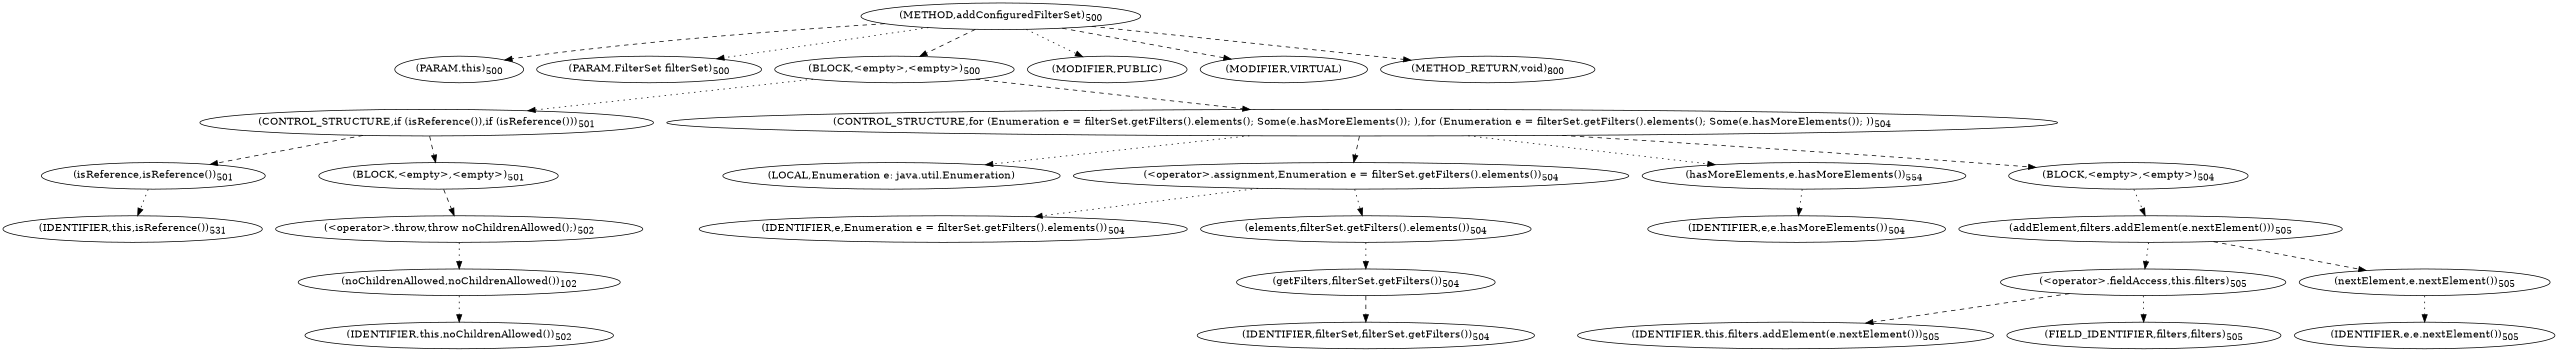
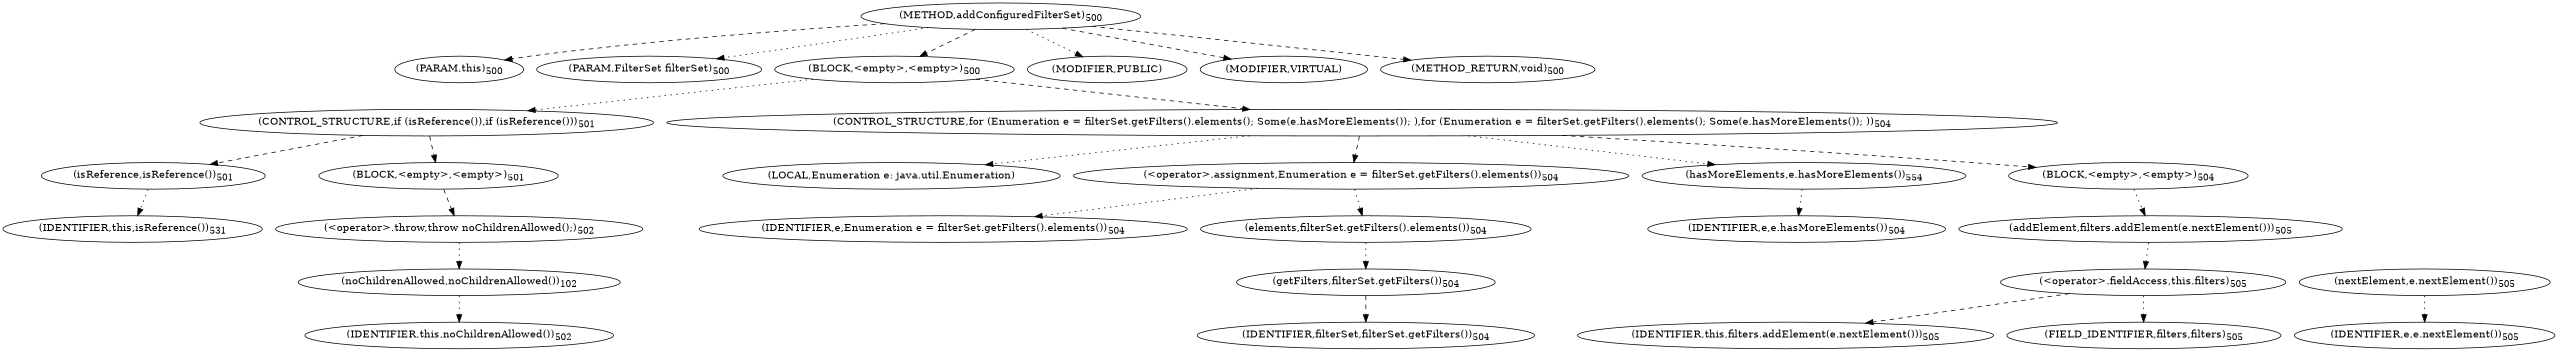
(1556, 68) -> (1556, 68)
(2286, 255) -> none
